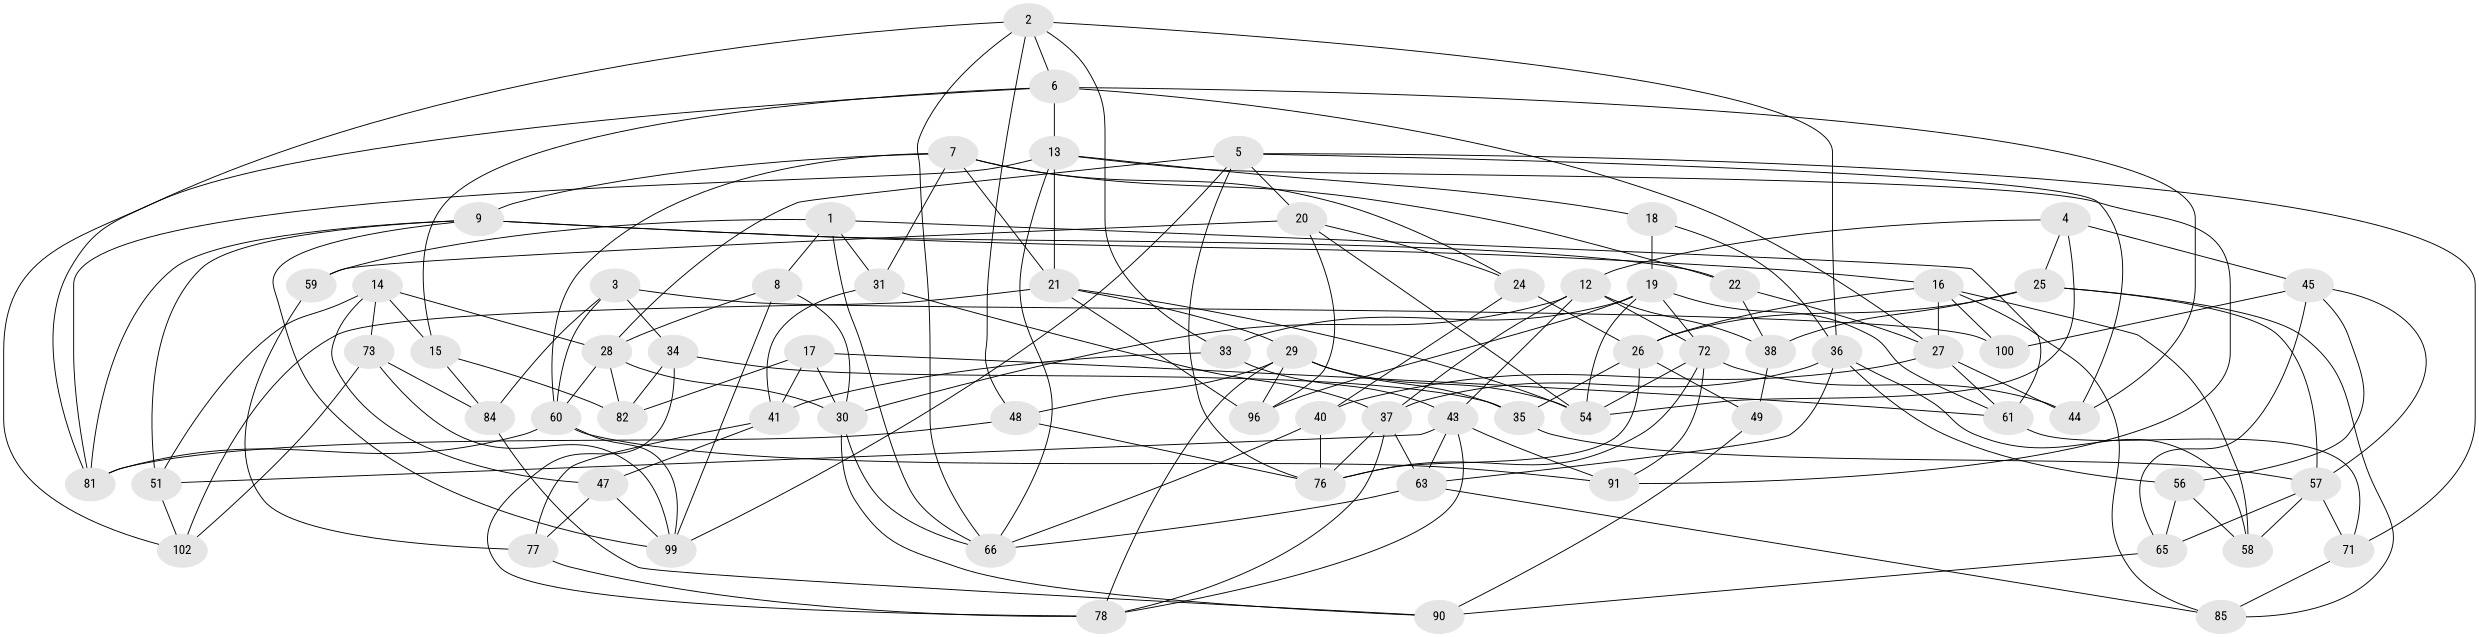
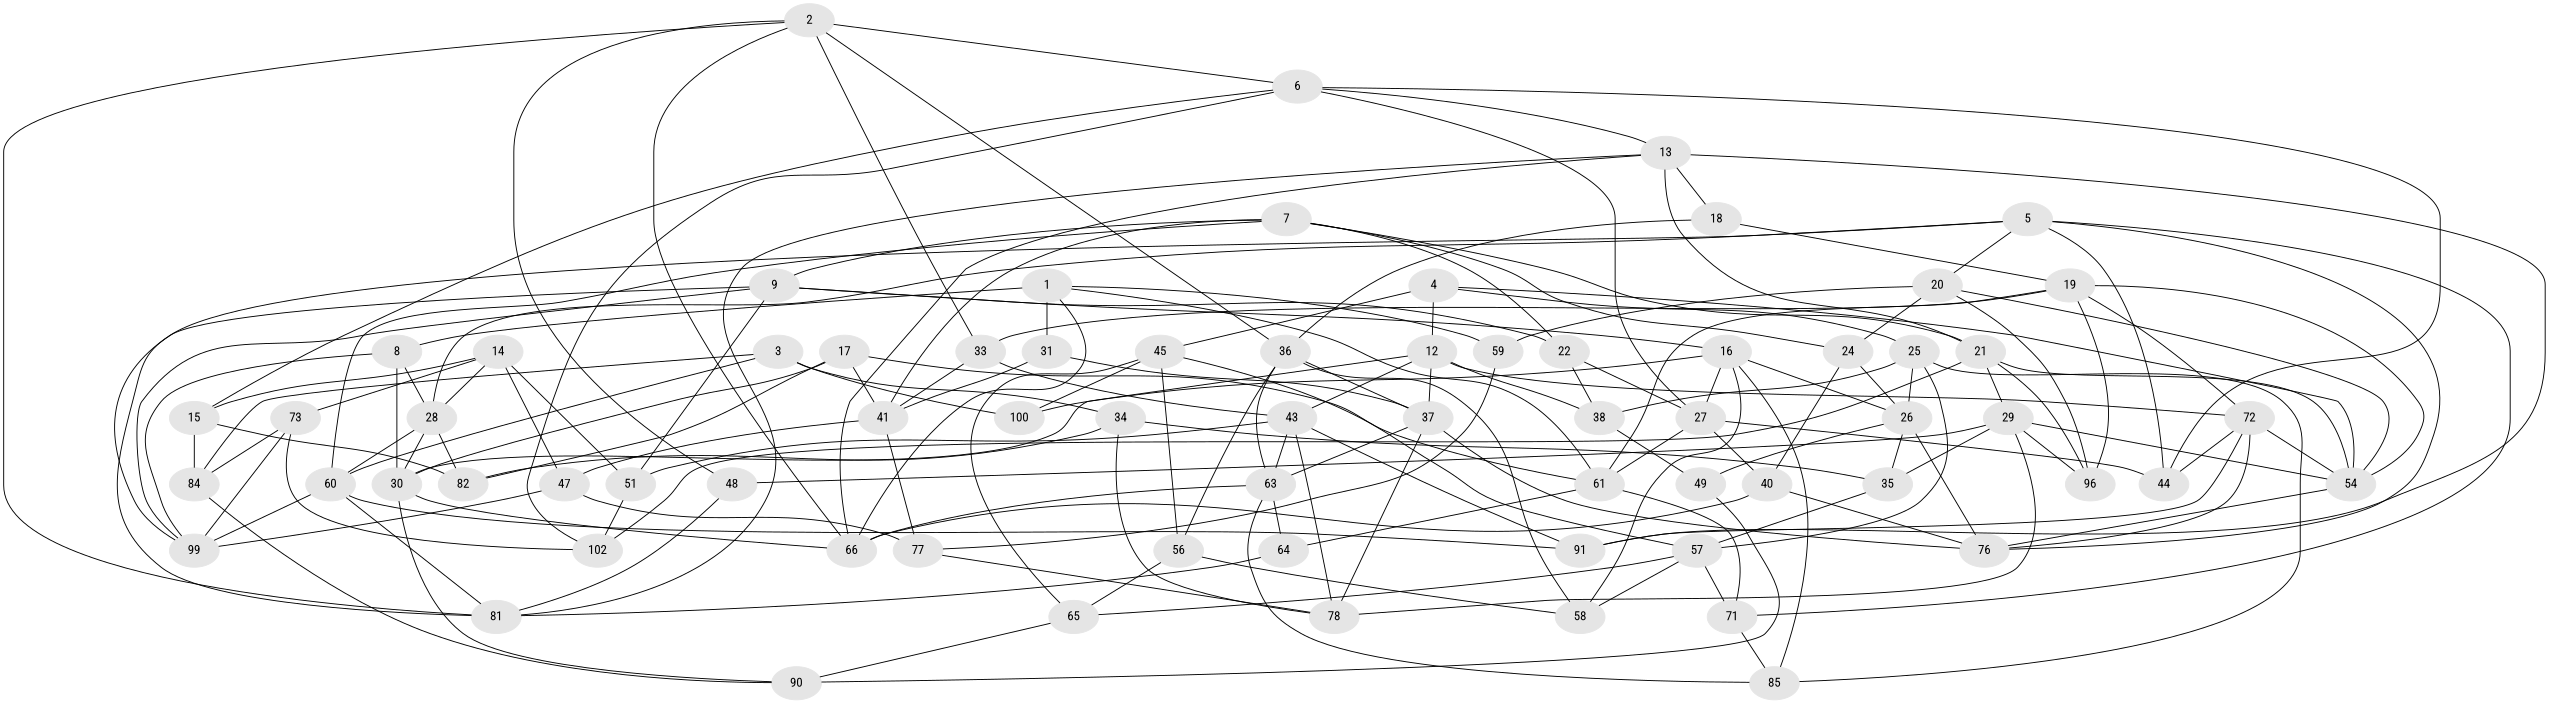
(911, 229) -> (1036, 259)
(1168, 451) -> (2168, 518)
none -> (1284, 551)
